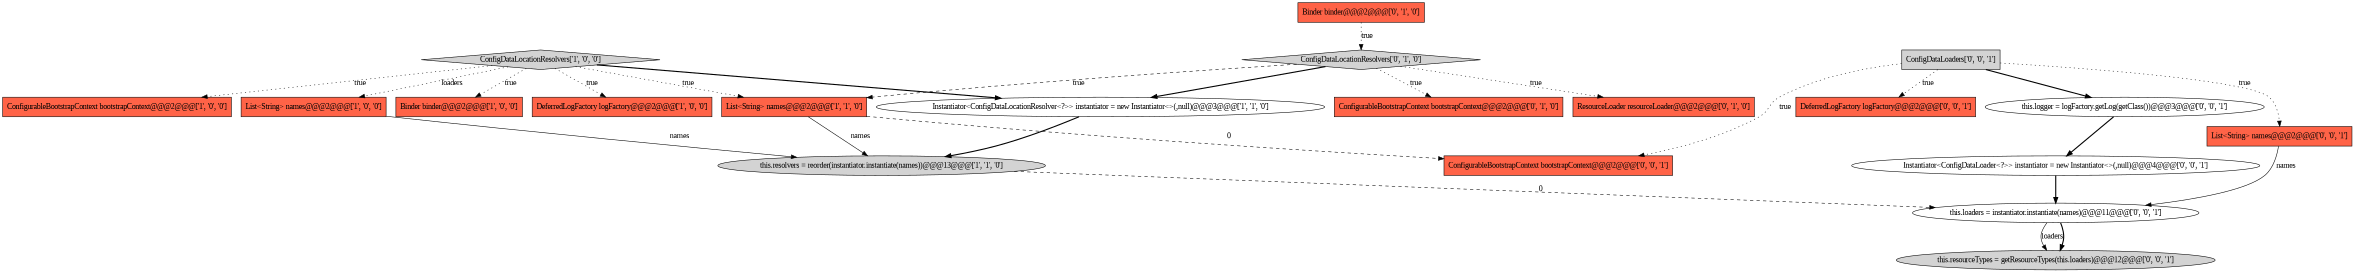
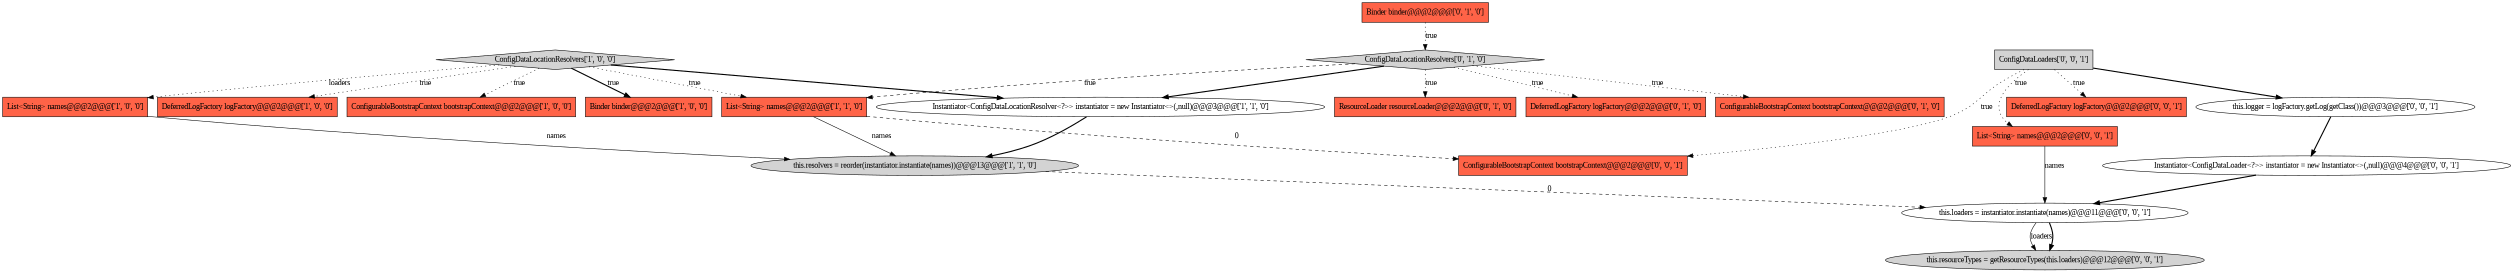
(503, 81) -> (598, 81)
none -> (1616, 107)
